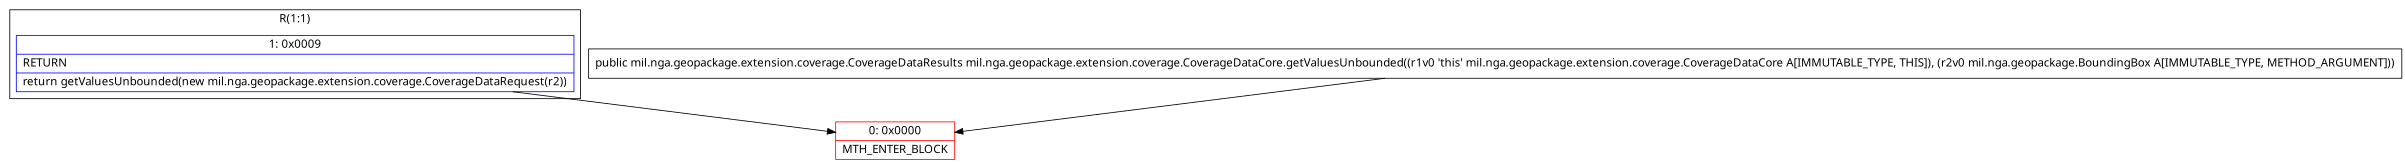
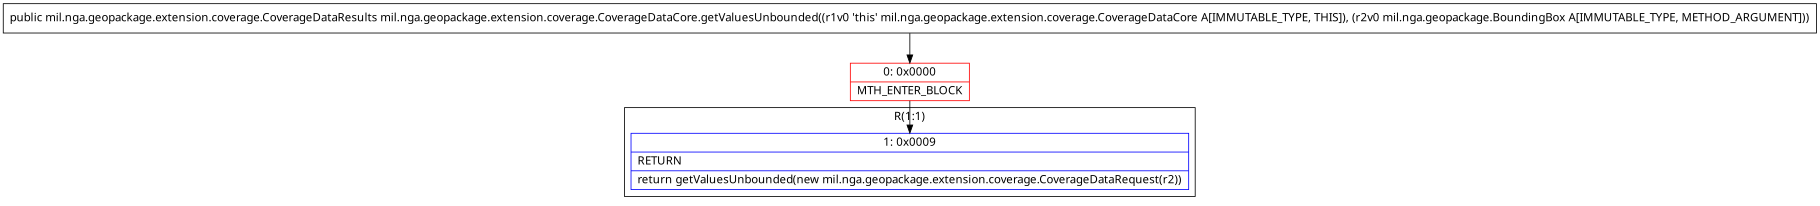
(670, 112) -> (910, 113)
